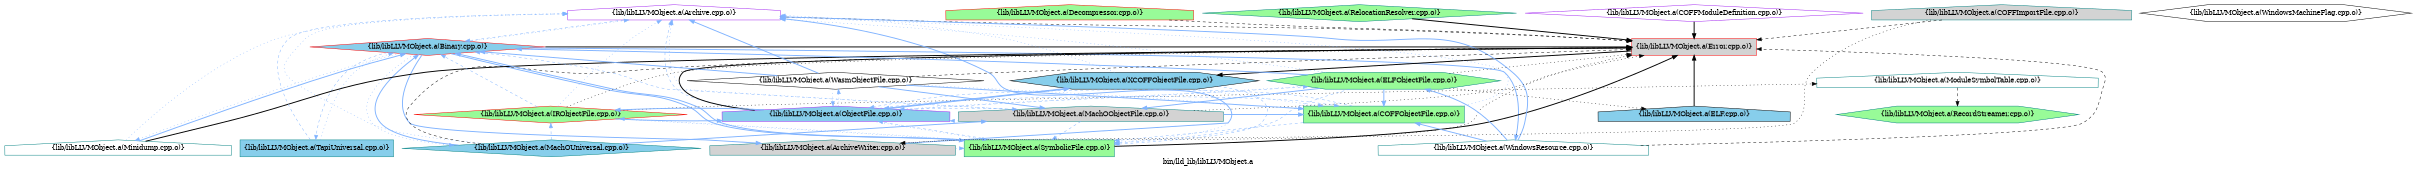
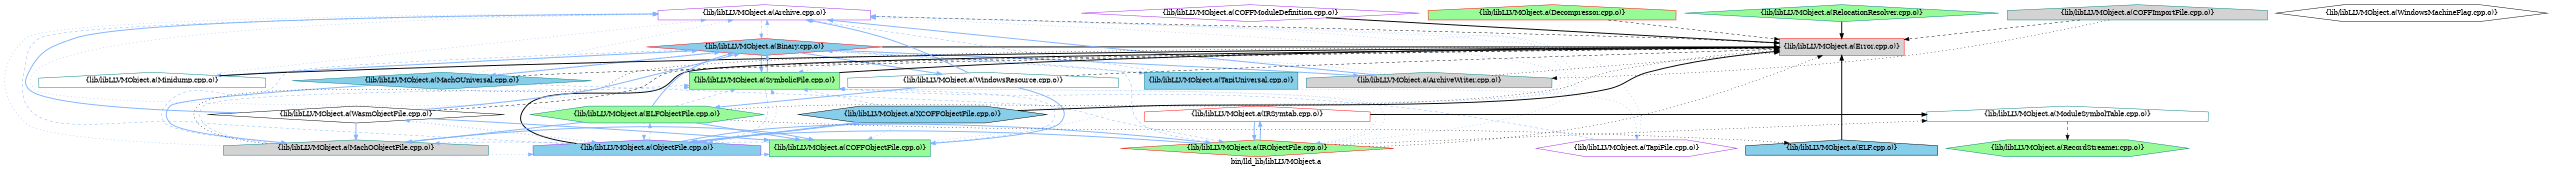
(1437, 62) -> (1513, 100)
none -> (1257, 115)
none -> (1637, 148)
